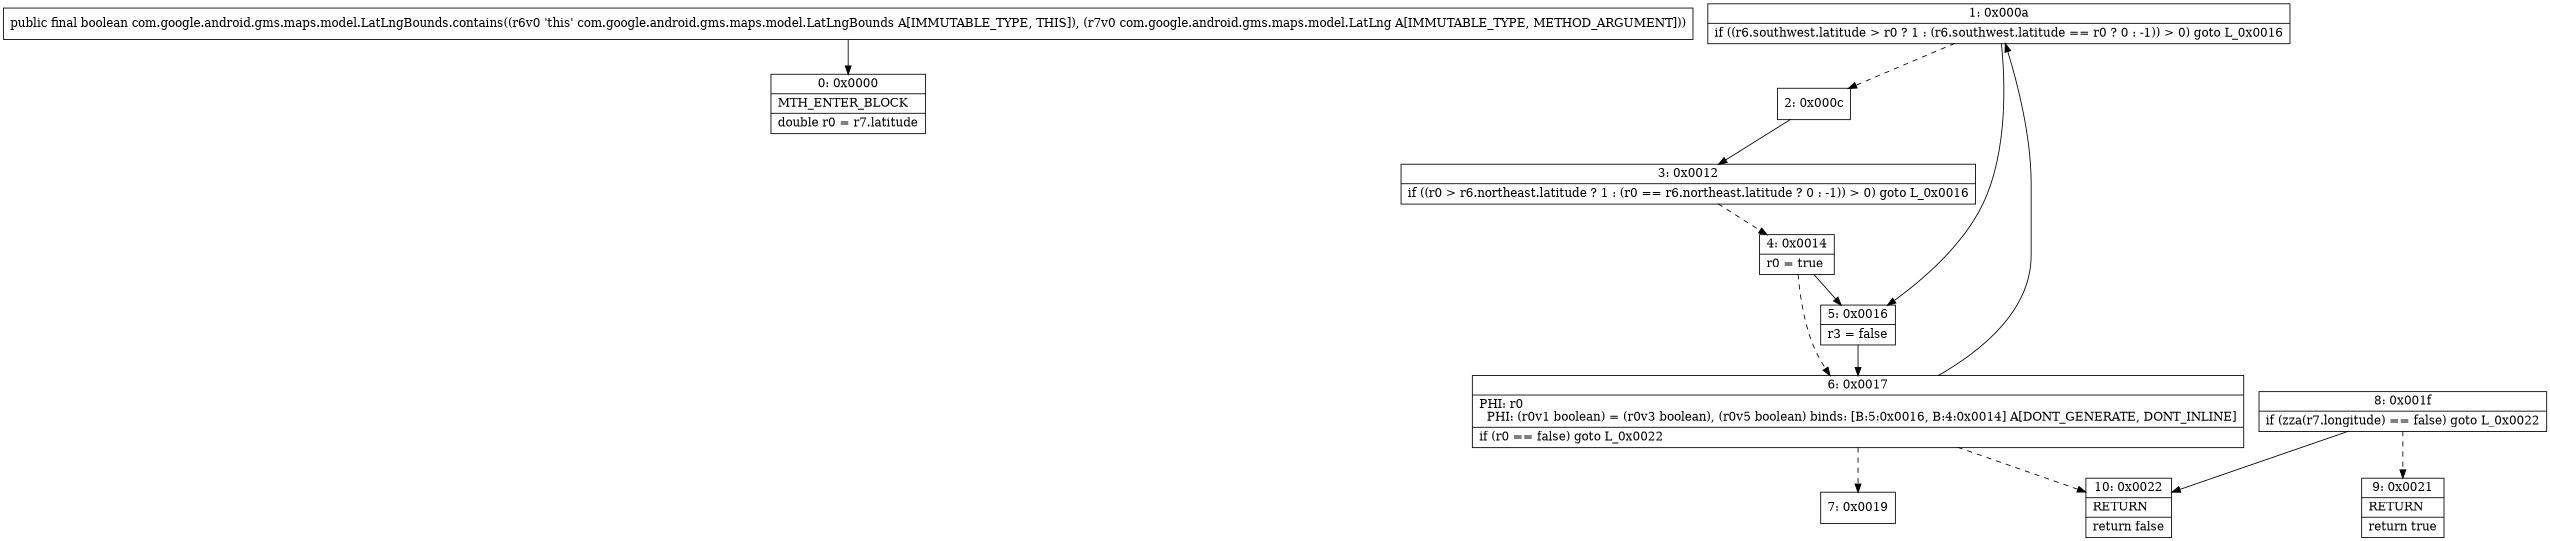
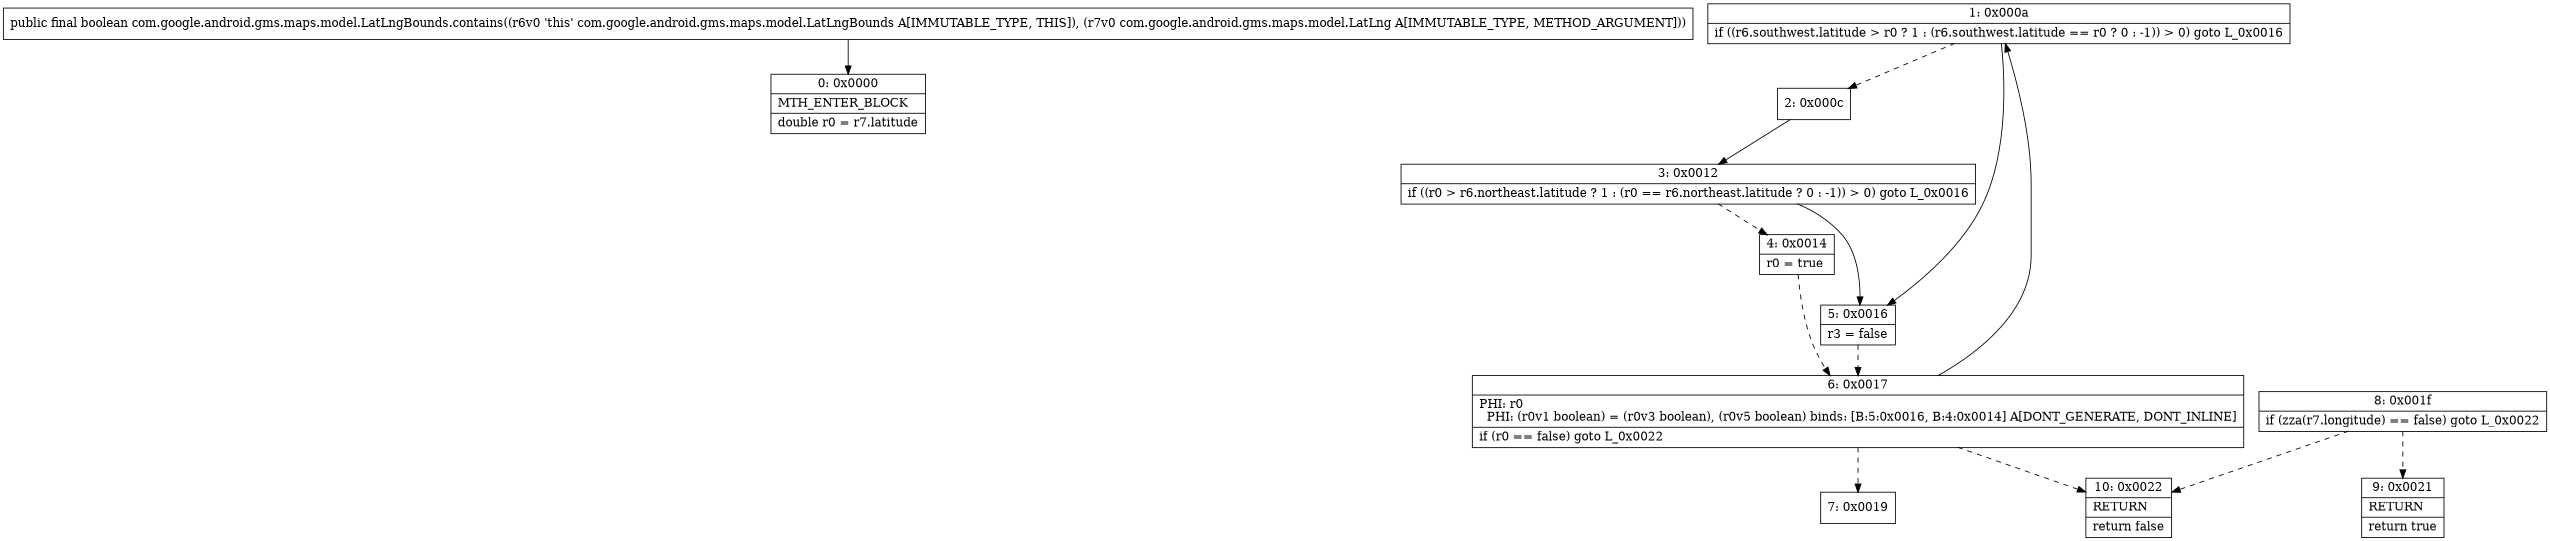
(1825, 287) -> (1845, 239)
(1858, 356) -> (1858, 356)
(2264, 460) -> (2264, 460)
